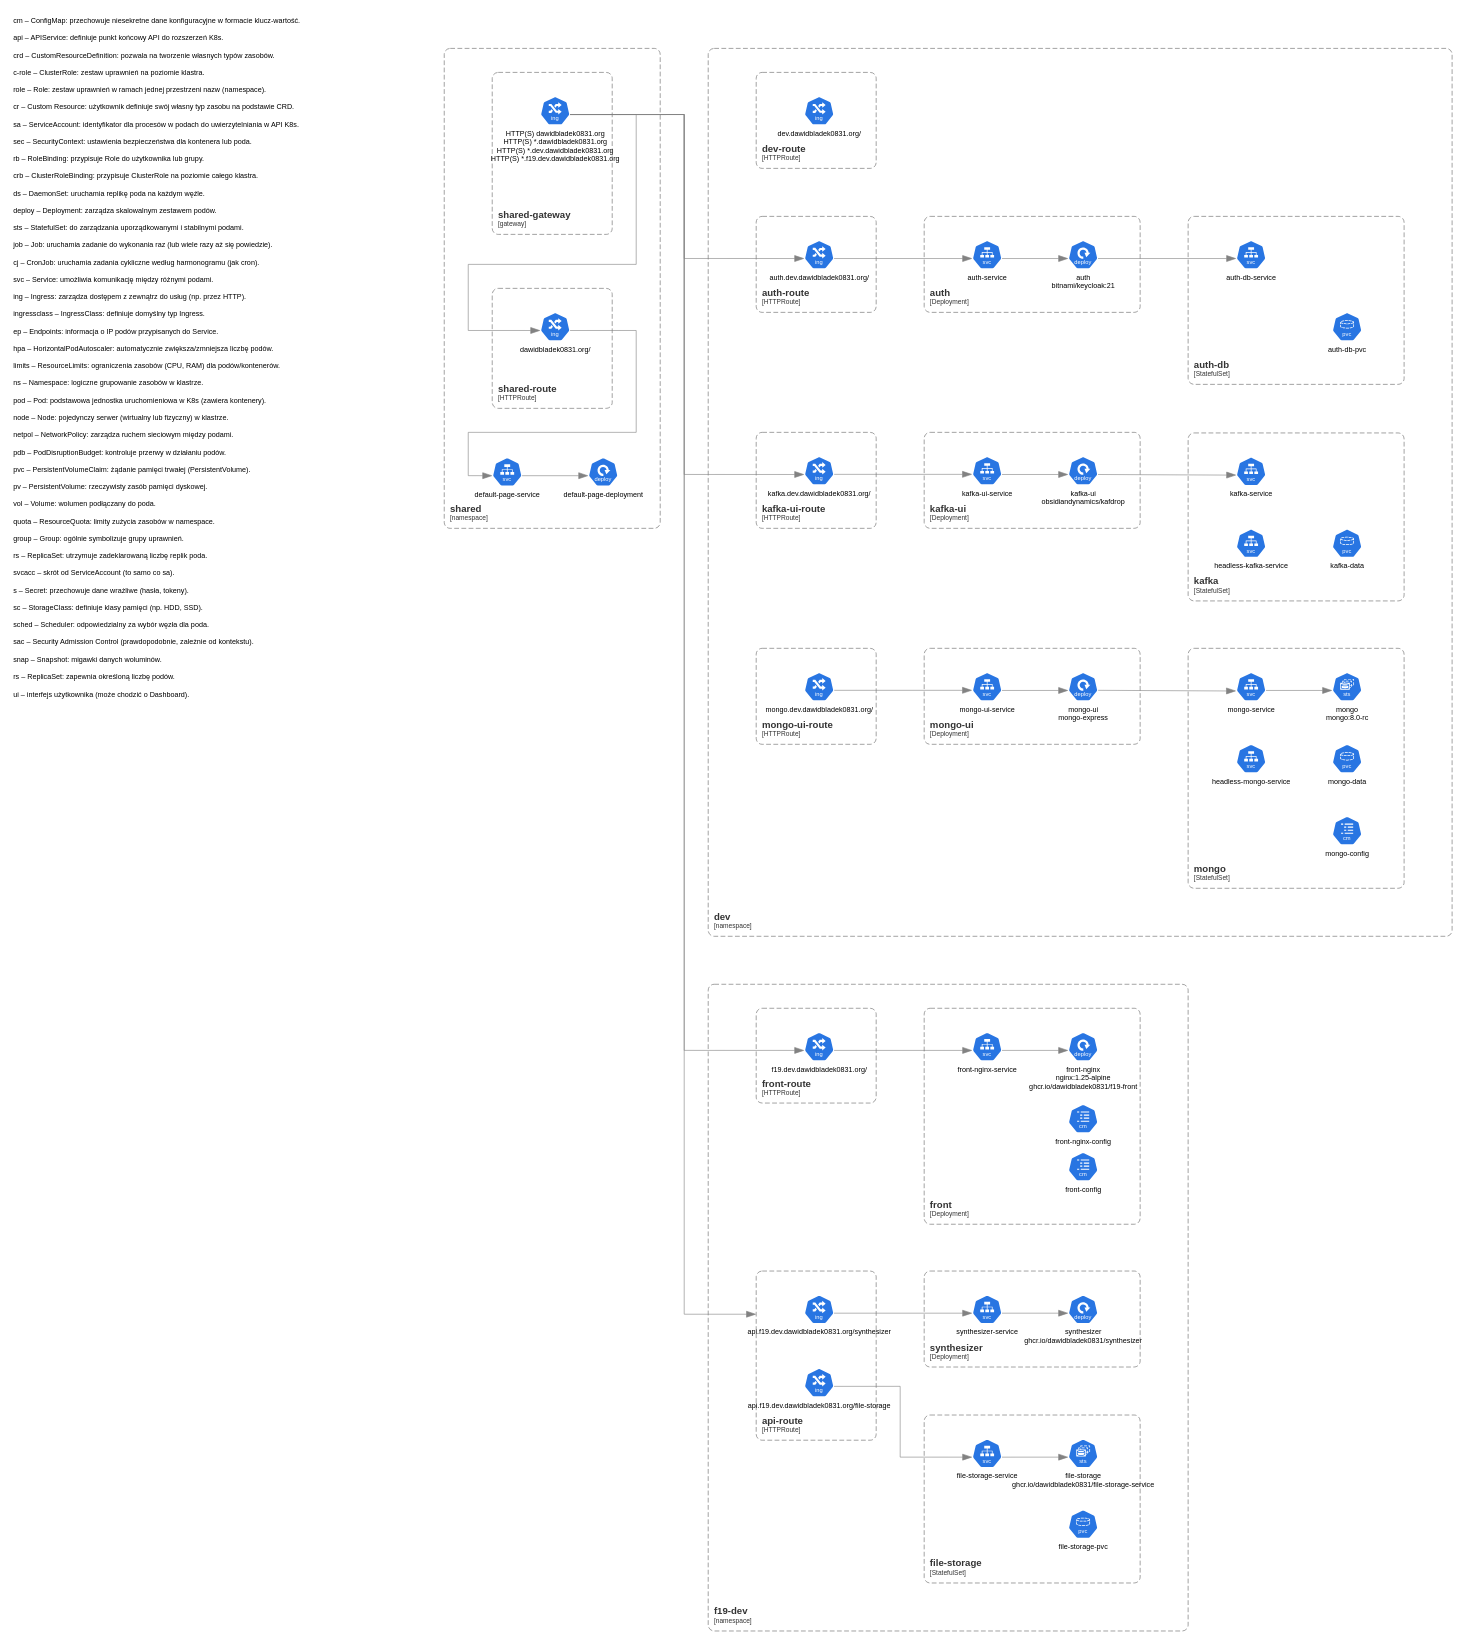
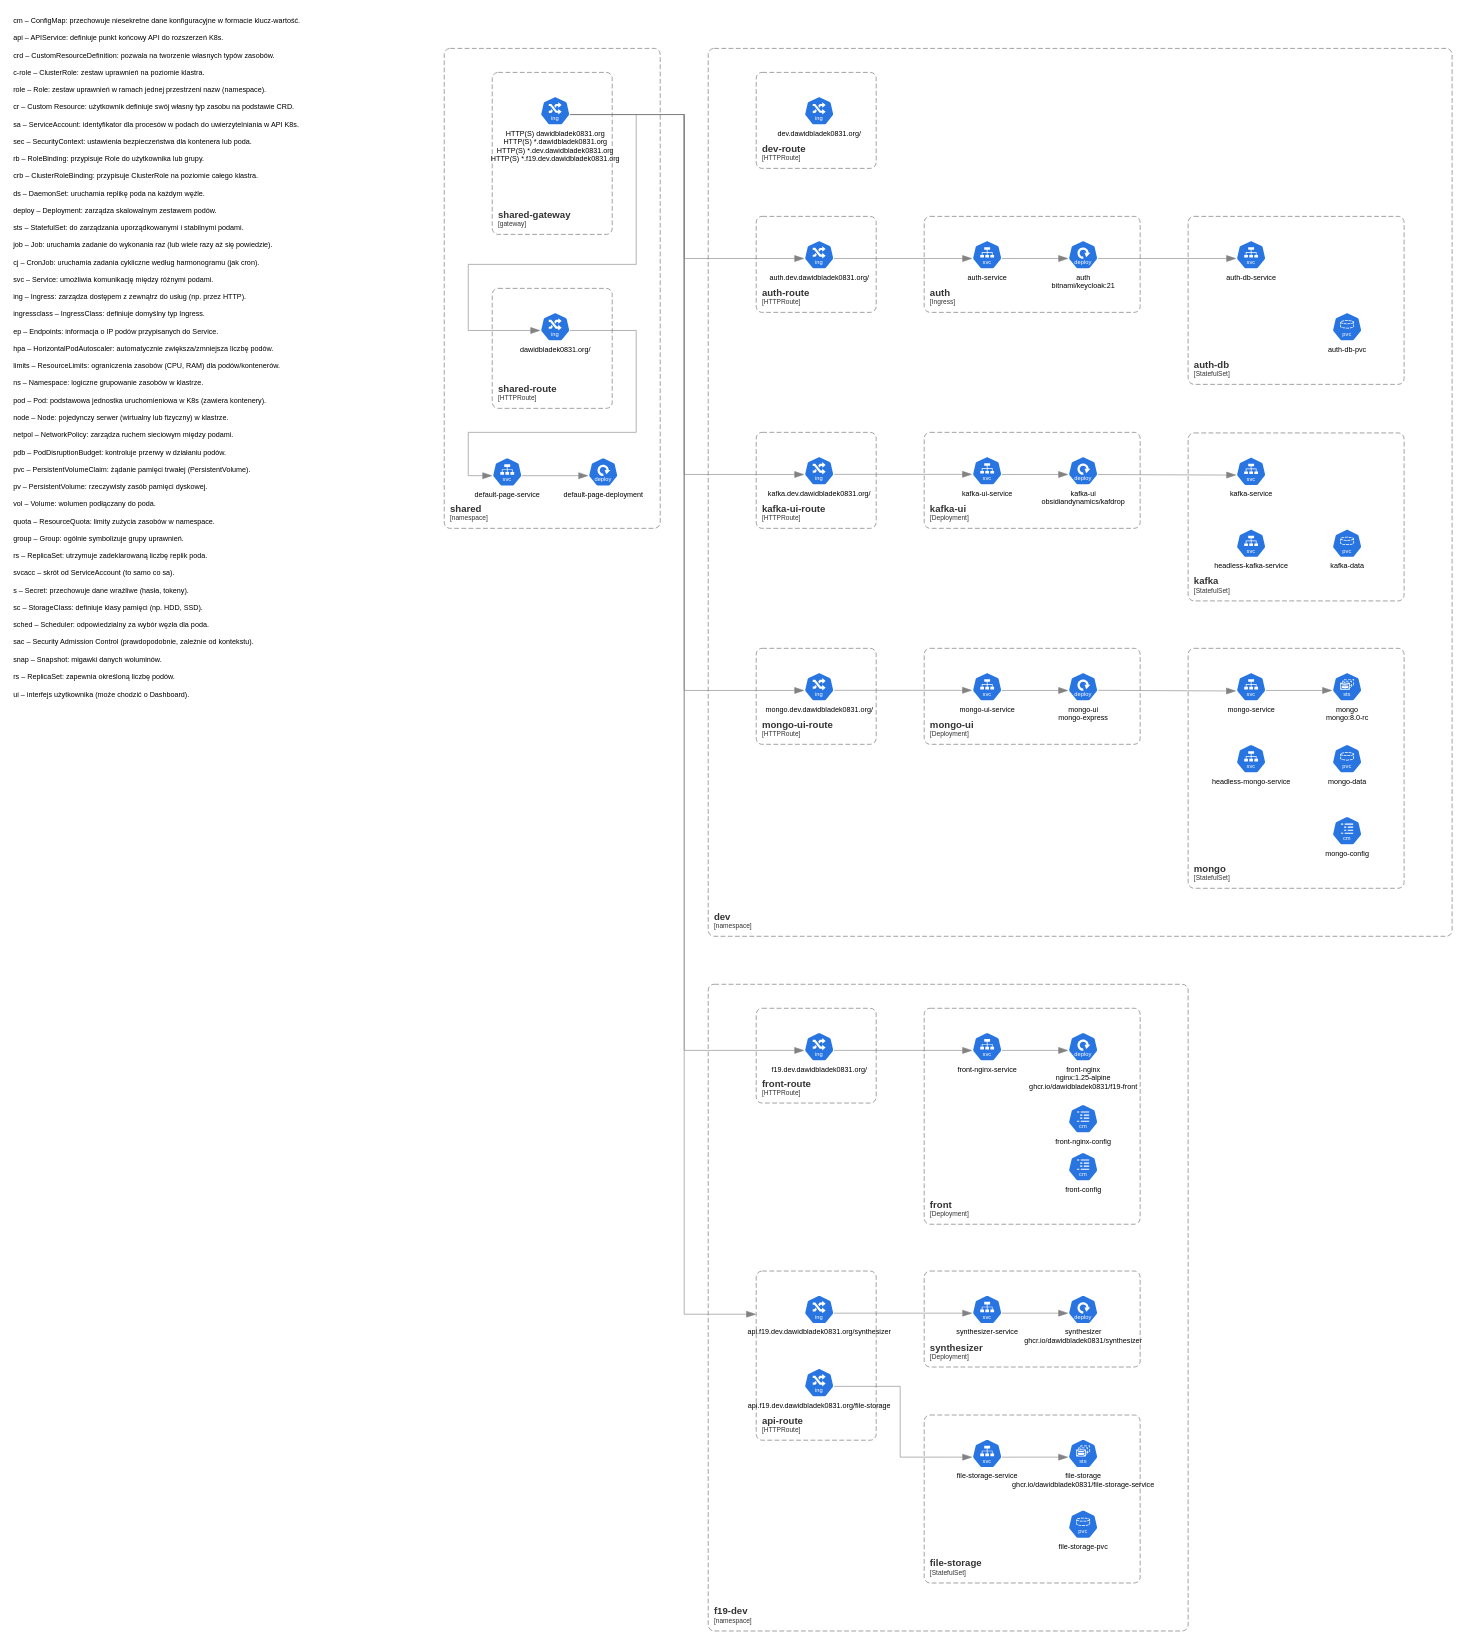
(952, 298) -> (947, 298)
none -> (741, 690)
